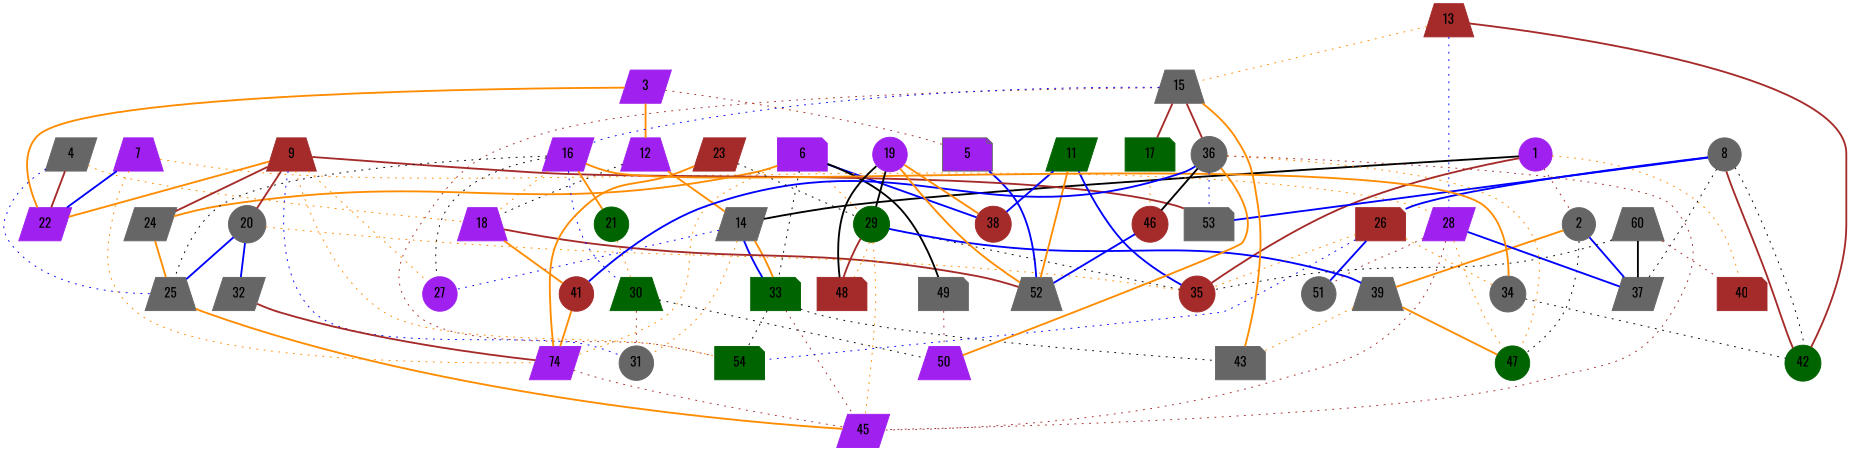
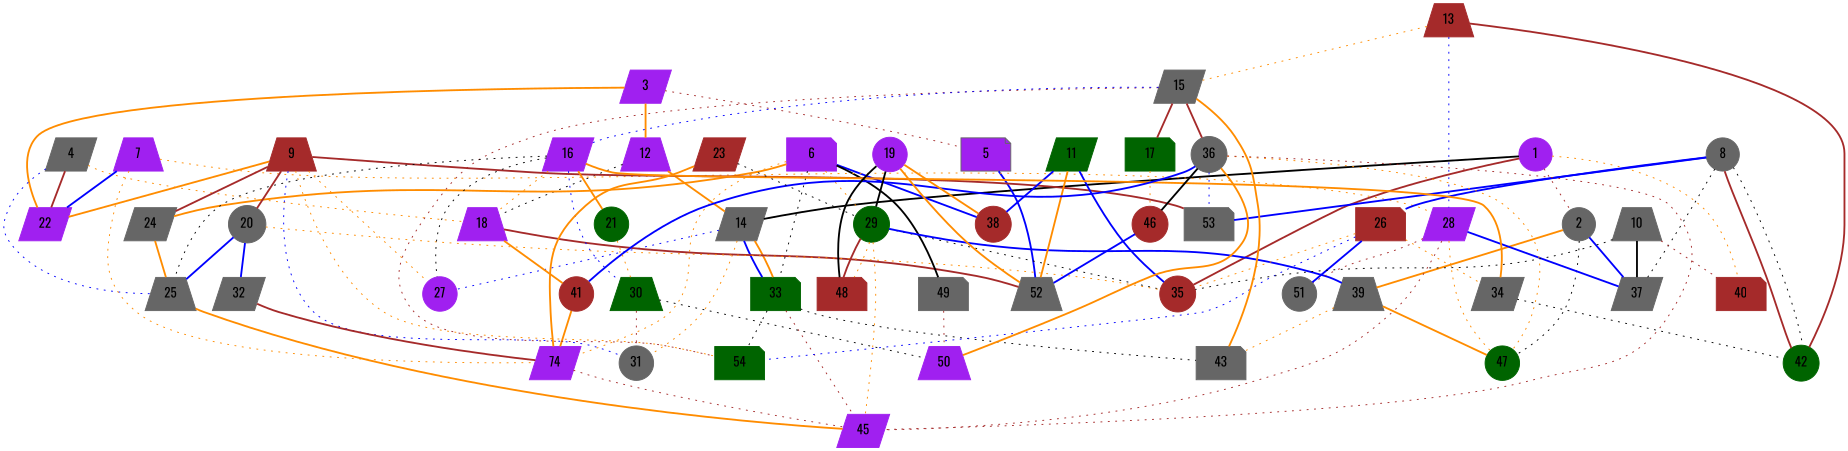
(1180, 87) -> (1180, 87)
(1638, 224) -> (1637, 224)
(1508, 294) -> (1498, 294)
